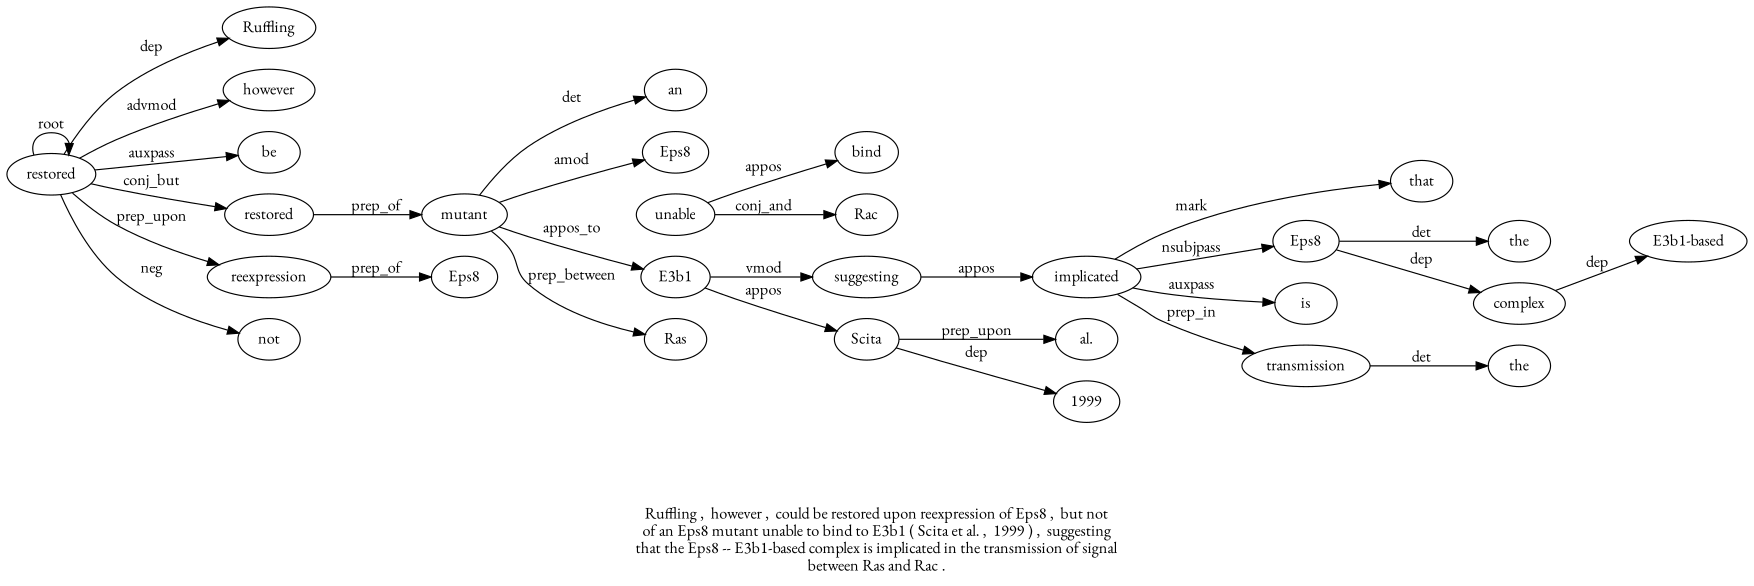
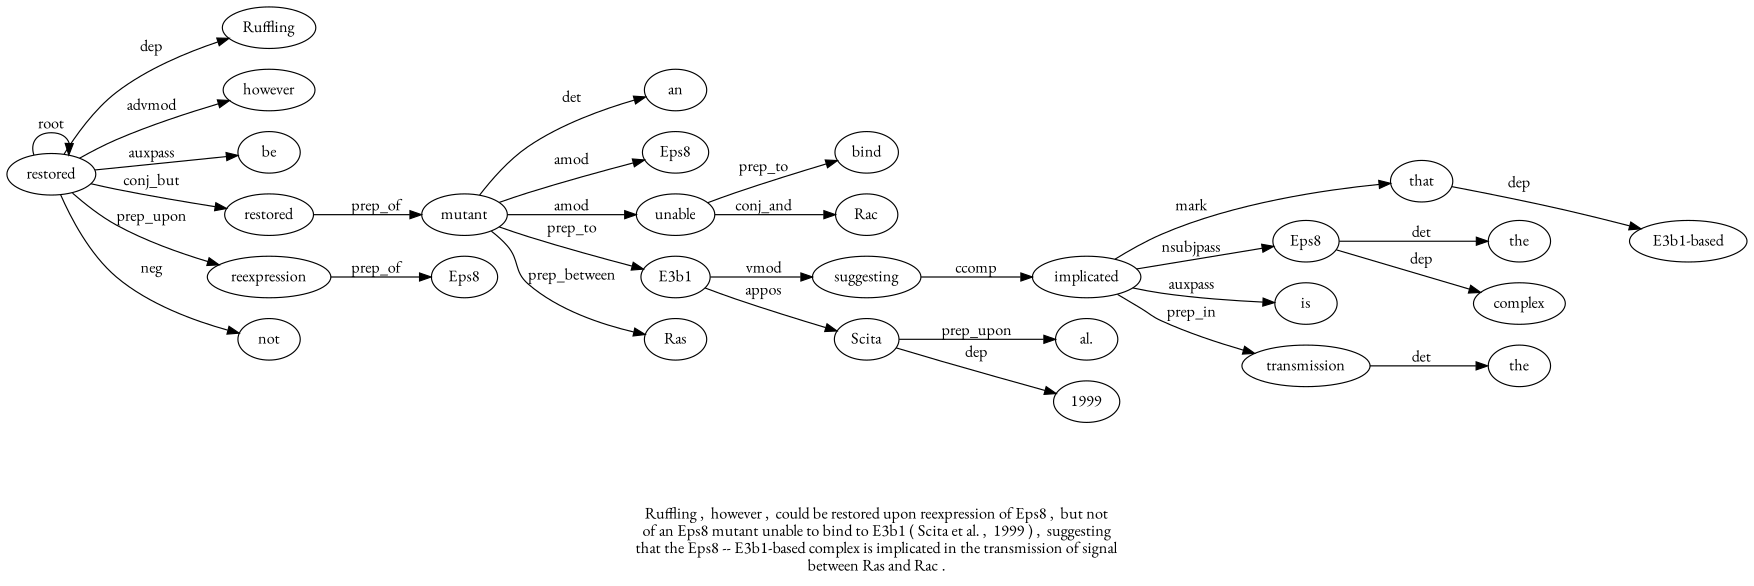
(764, 167) -> (764, 167)
none -> (566, 215)
(572, 228) -> (572, 228)
(977, 268) -> (977, 268)
(1596, 275) -> (1541, 205)
